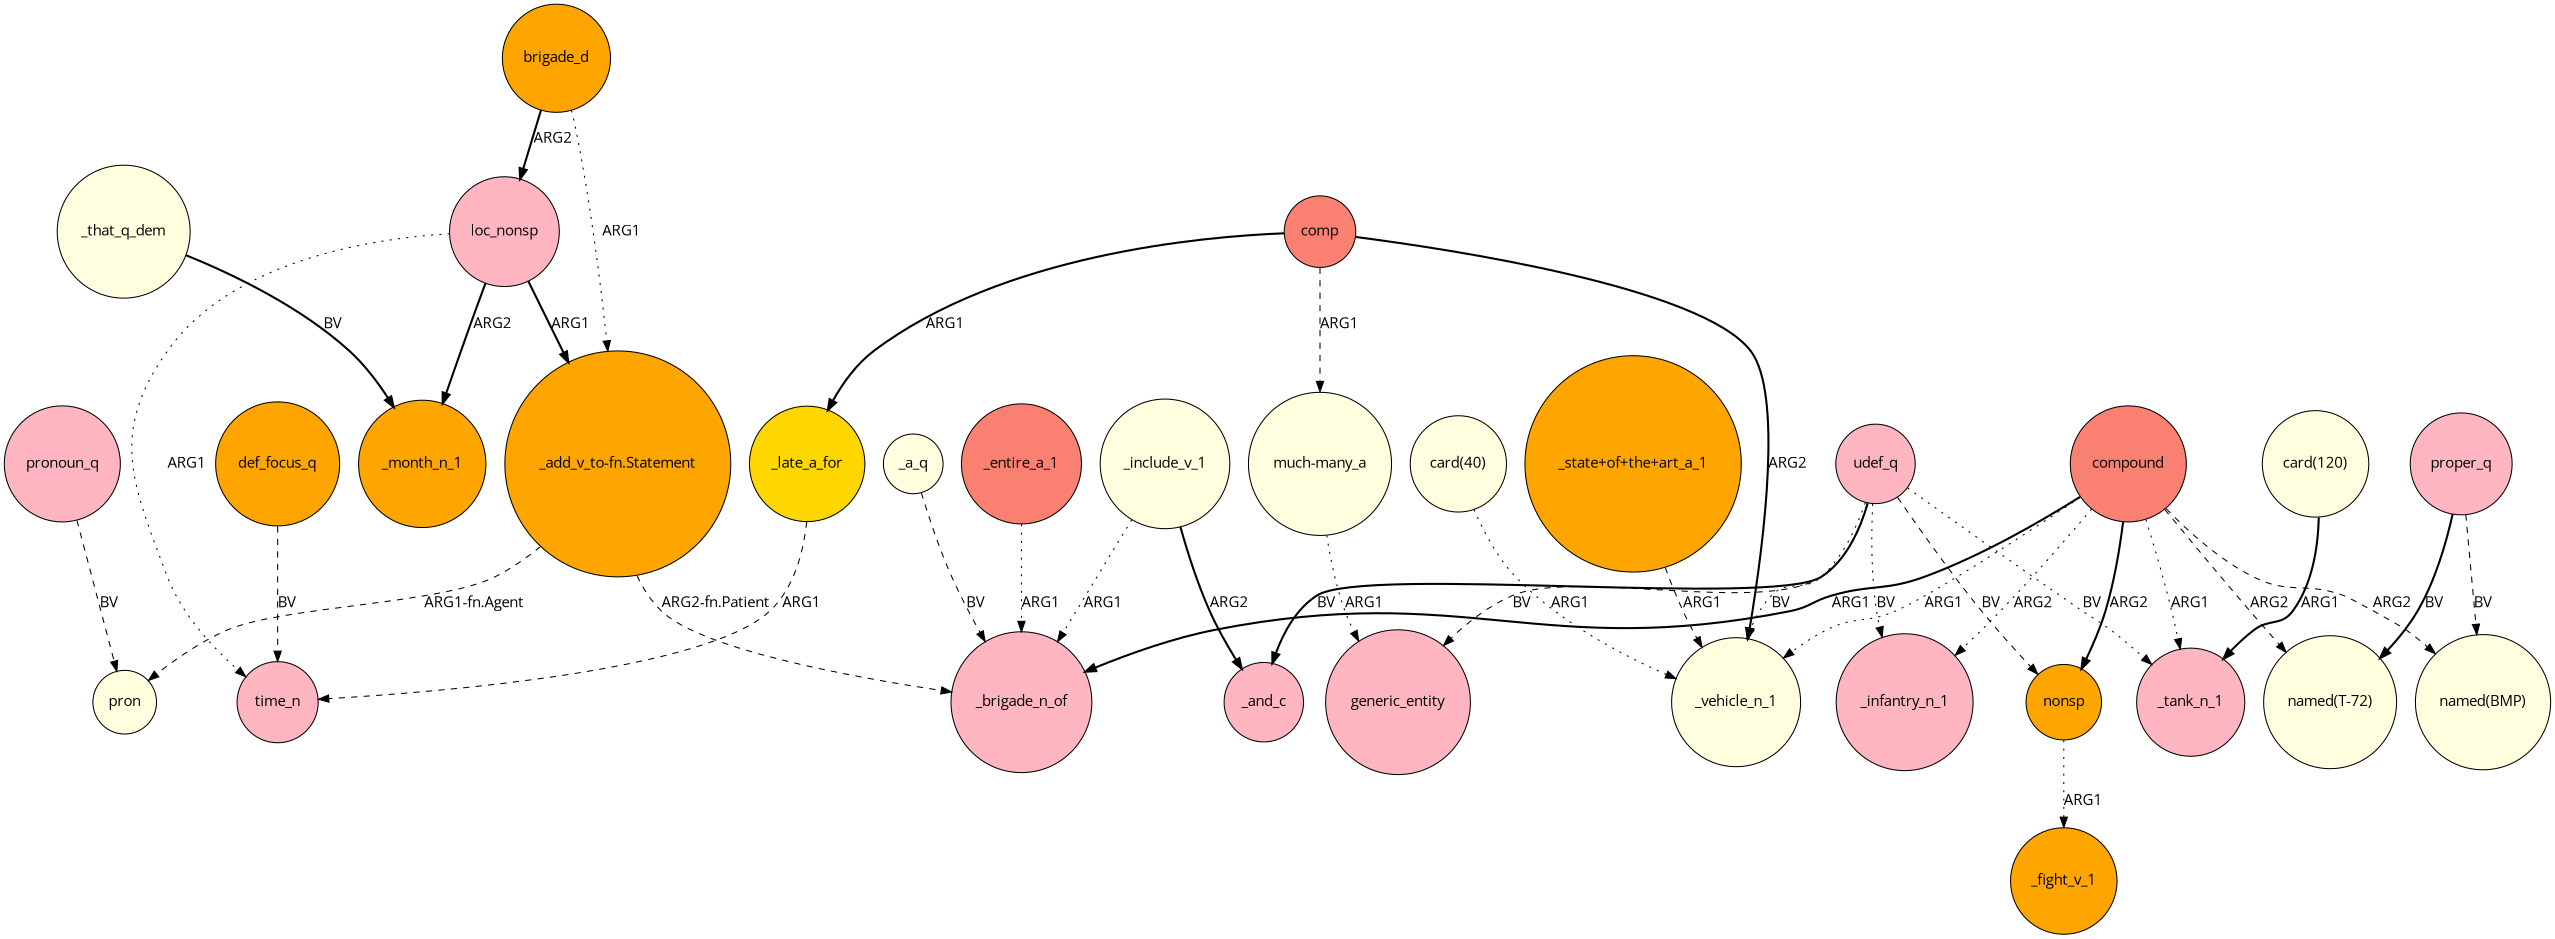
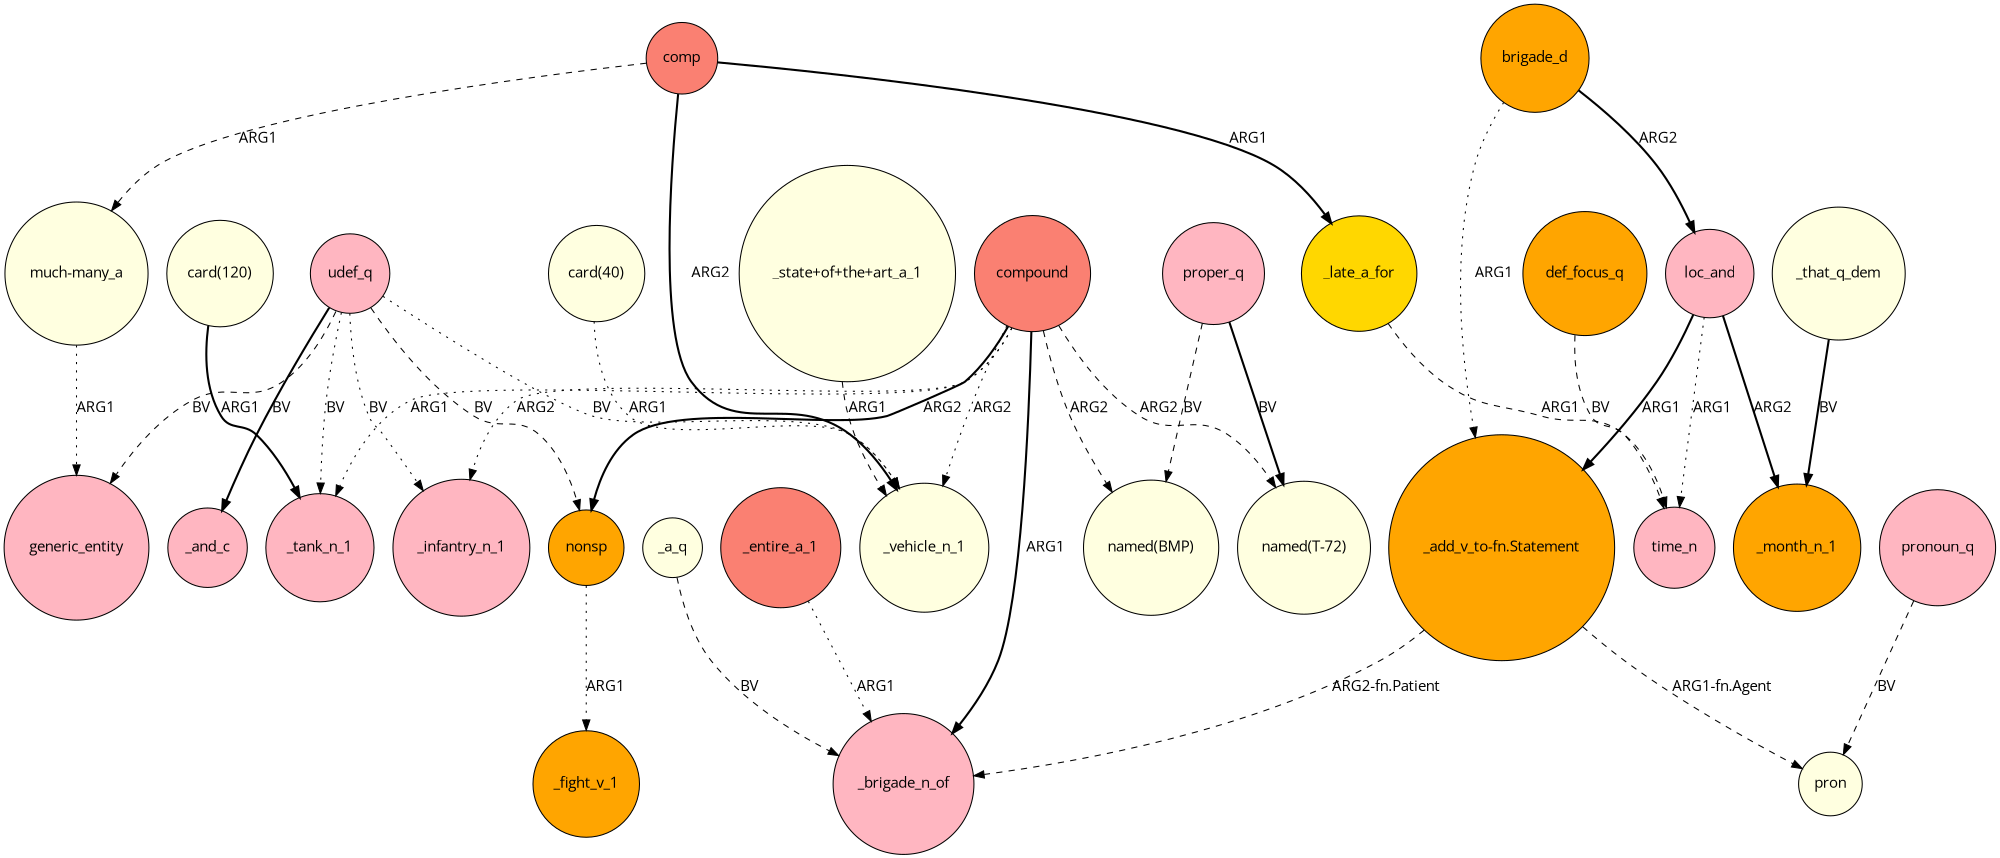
(504, 232) -> (1710, 274)
(1165, 464) -> none
(1633, 464) -> (847, 274)
(1944, 603) -> (992, 408)
